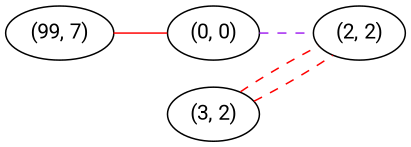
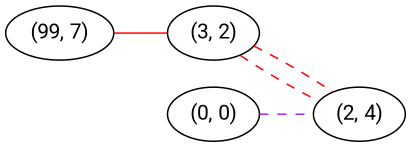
(140, 33) -> (140, 33)
(359, 33) -> (359, 114)
